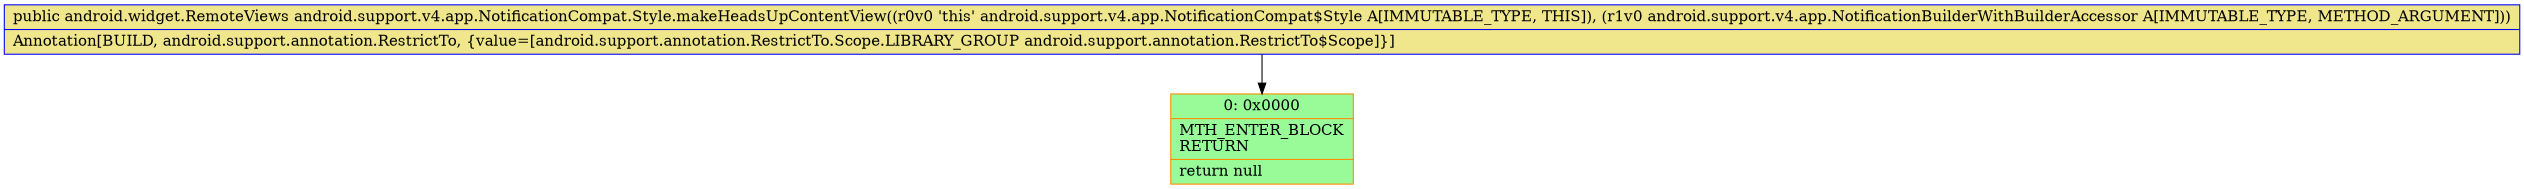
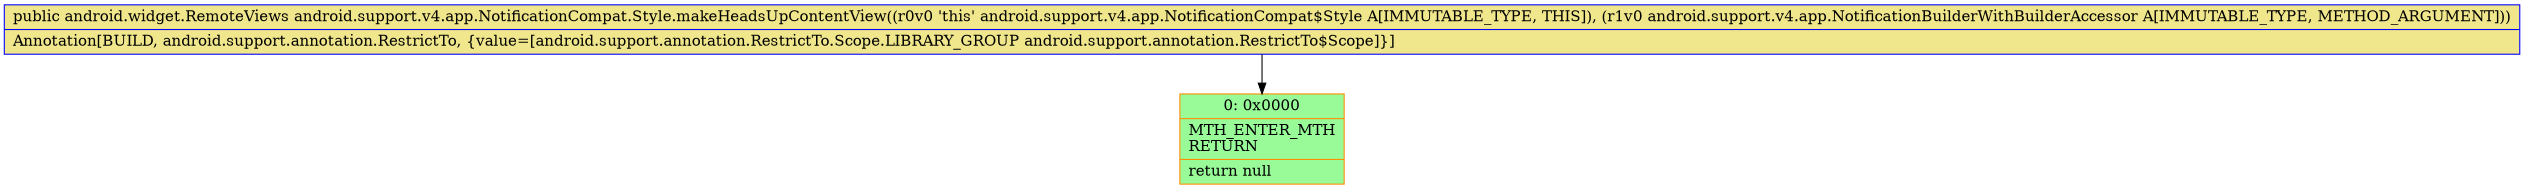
(1262, 130) -> (1262, 130)
